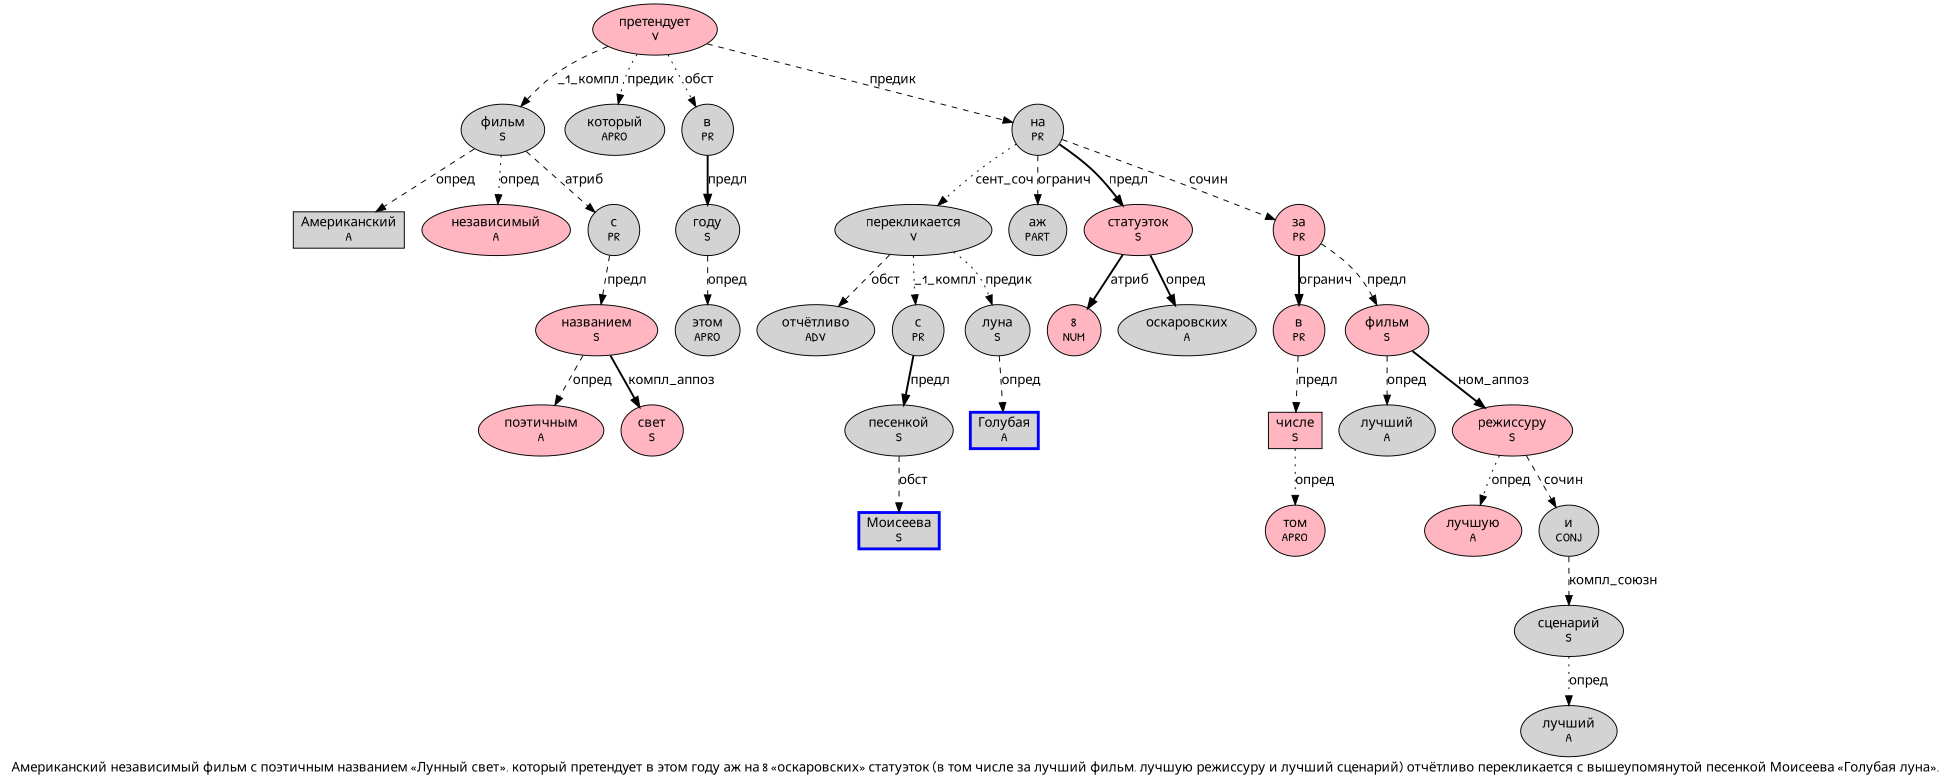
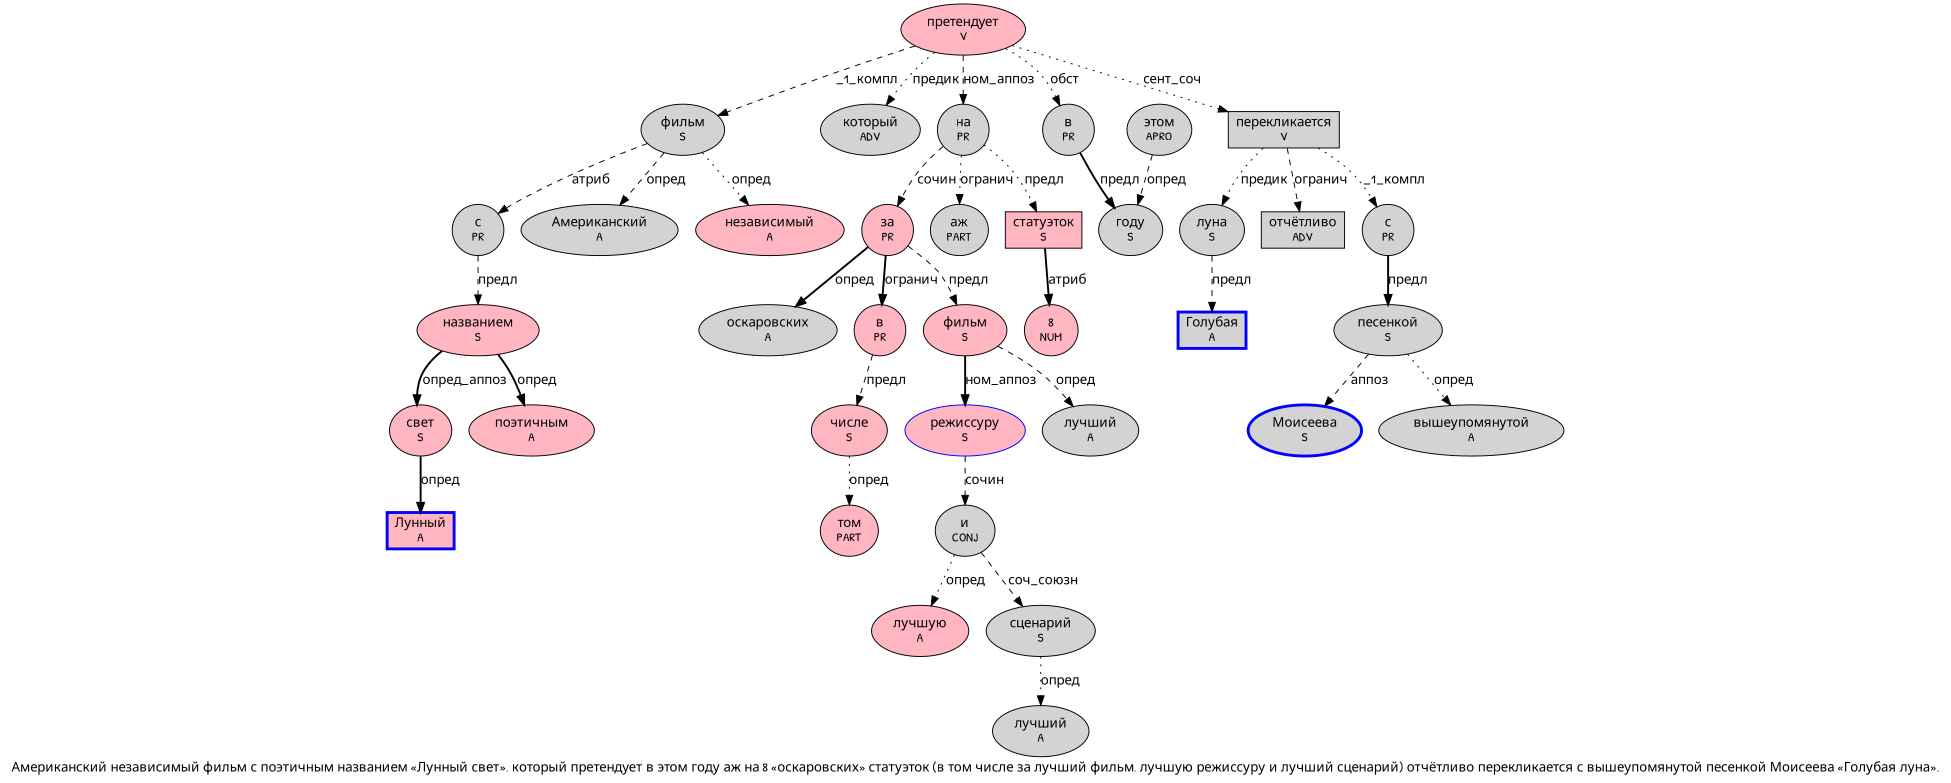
(893, 80) -> (999, 80)
(615, 130) -> (870, 130)
(1090, 168) -> (1012, 171)
(979, 170) -> (1116, 77)
(1038, 175) -> (960, 175)
(349, 230) -> (600, 230)
(913, 230) -> (1284, 130)
(1138, 230) -> (1044, 230)
(708, 275) -> (1146, 175)
(1160, 276) -> (836, 274)
(886, 280) -> (1321, 180)
(816, 330) -> (1303, 230)
(571, 376) -> (511, 374)
(672, 380) -> (465, 380)
(1021, 380) -> (1232, 280)
(1295, 430) -> (849, 430)
none -> (1471, 430)
(1512, 430) -> (965, 430)
(1491, 476) -> (945, 576)
(914, 481) -> (1370, 380)
none -> (421, 531)
(899, 531) -> (1305, 430)
(1295, 531) -> (849, 531)
(1613, 581) -> (1043, 581)
